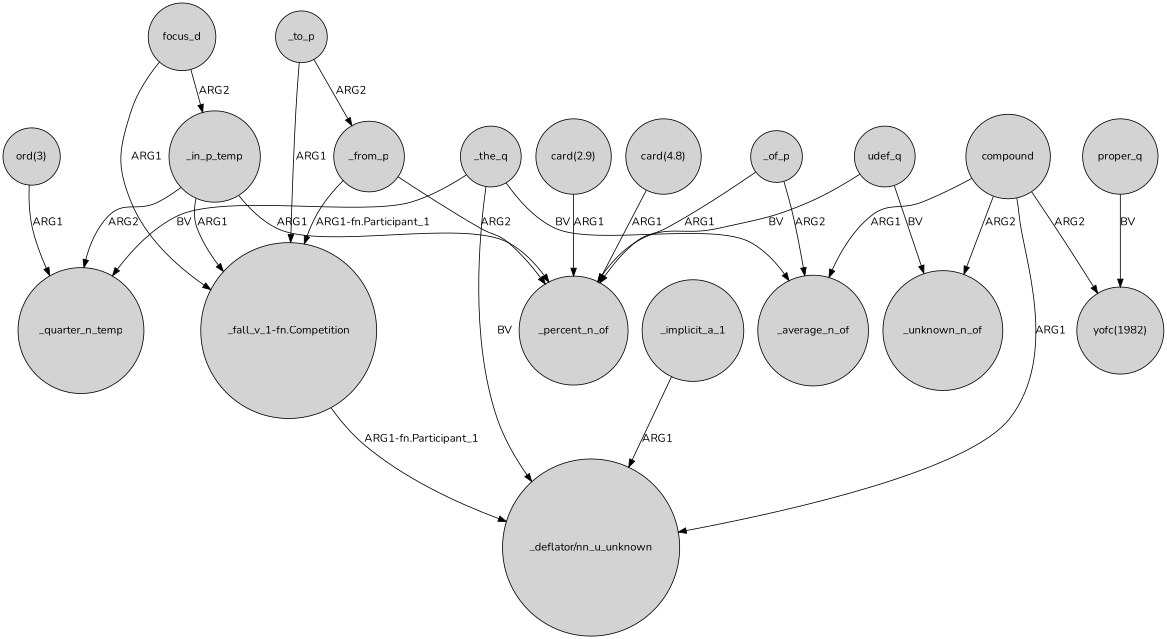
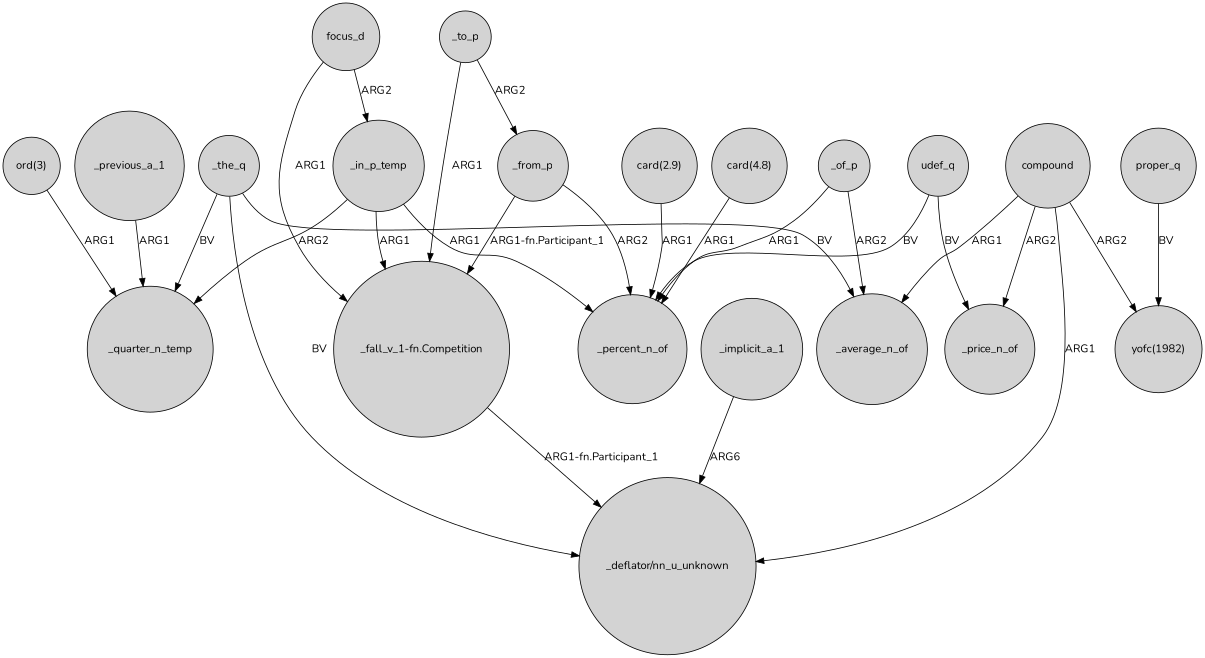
none -> (130, 166)
(943, 331) -> (990, 349)
(658, 439) -> (725, 457)
